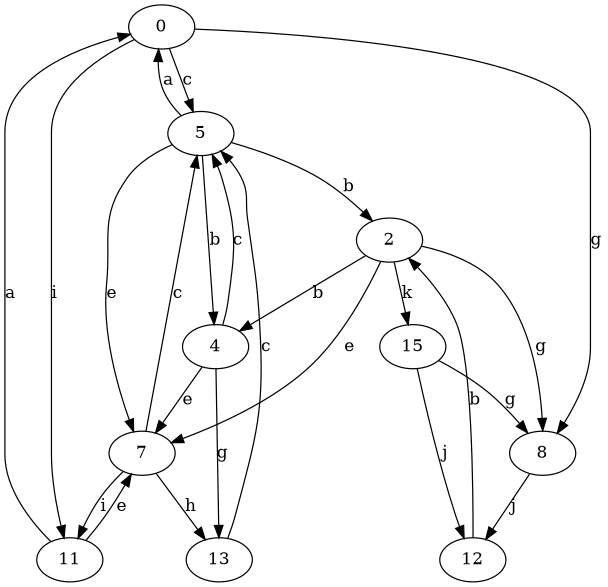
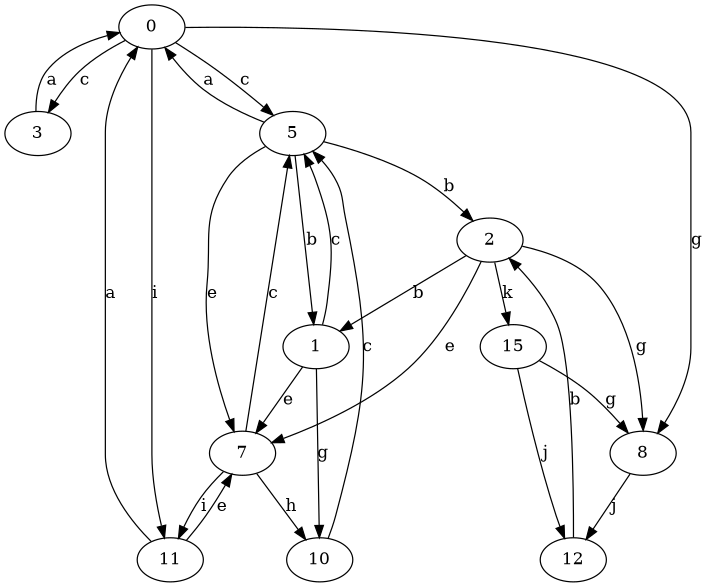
none -> (38, 134)
(216, 347) -> (316, 347)
(219, 560) -> (320, 560)
